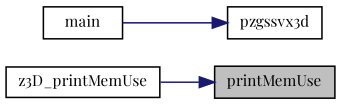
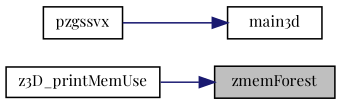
(83, 23) -> (83, 23)
(275, 23) -> (275, 23)
(275, 82) -> (275, 82)
